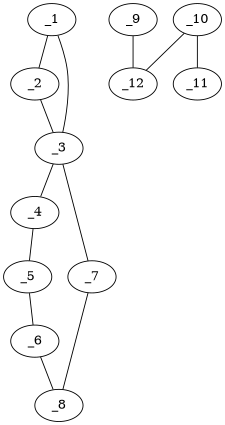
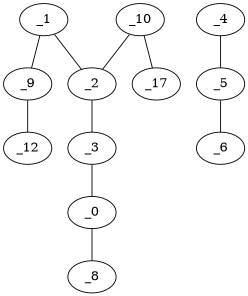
(165, 52) -> (116, 52)
(68, 84) -> (36, 52)
(197, 84) -> (156, 84)
(47, 180) -> none
(92, 277) -> (92, 213)
(47, 373) -> none
